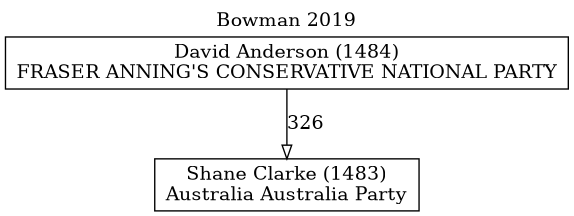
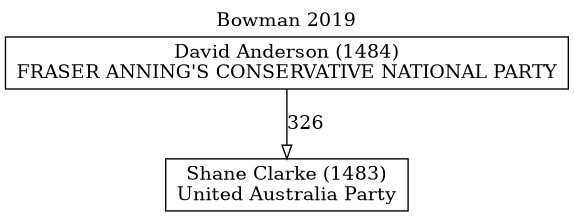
(287, 185) -> (287, 185)
